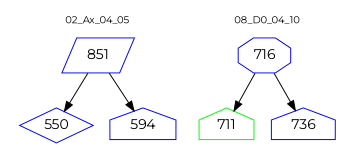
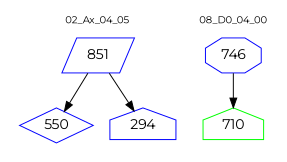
(267, 21) -> (233, 21)
(264, 55) -> (233, 55)
(143, 125) -> (143, 125)
(227, 125) -> (233, 125)
(303, 125) -> none
